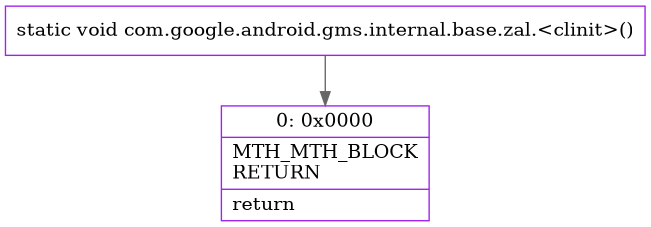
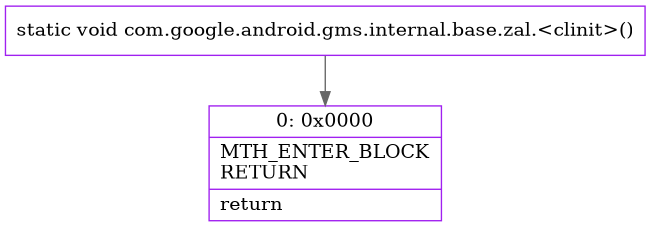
(325, 152) -> (325, 152)
